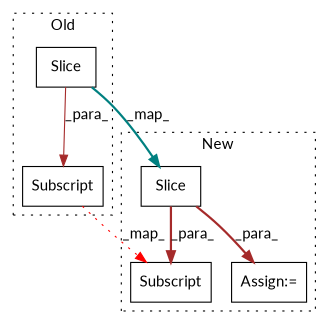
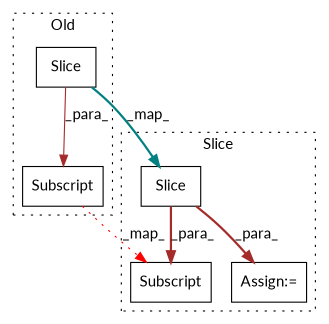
(218, 145) -> (218, 145)
